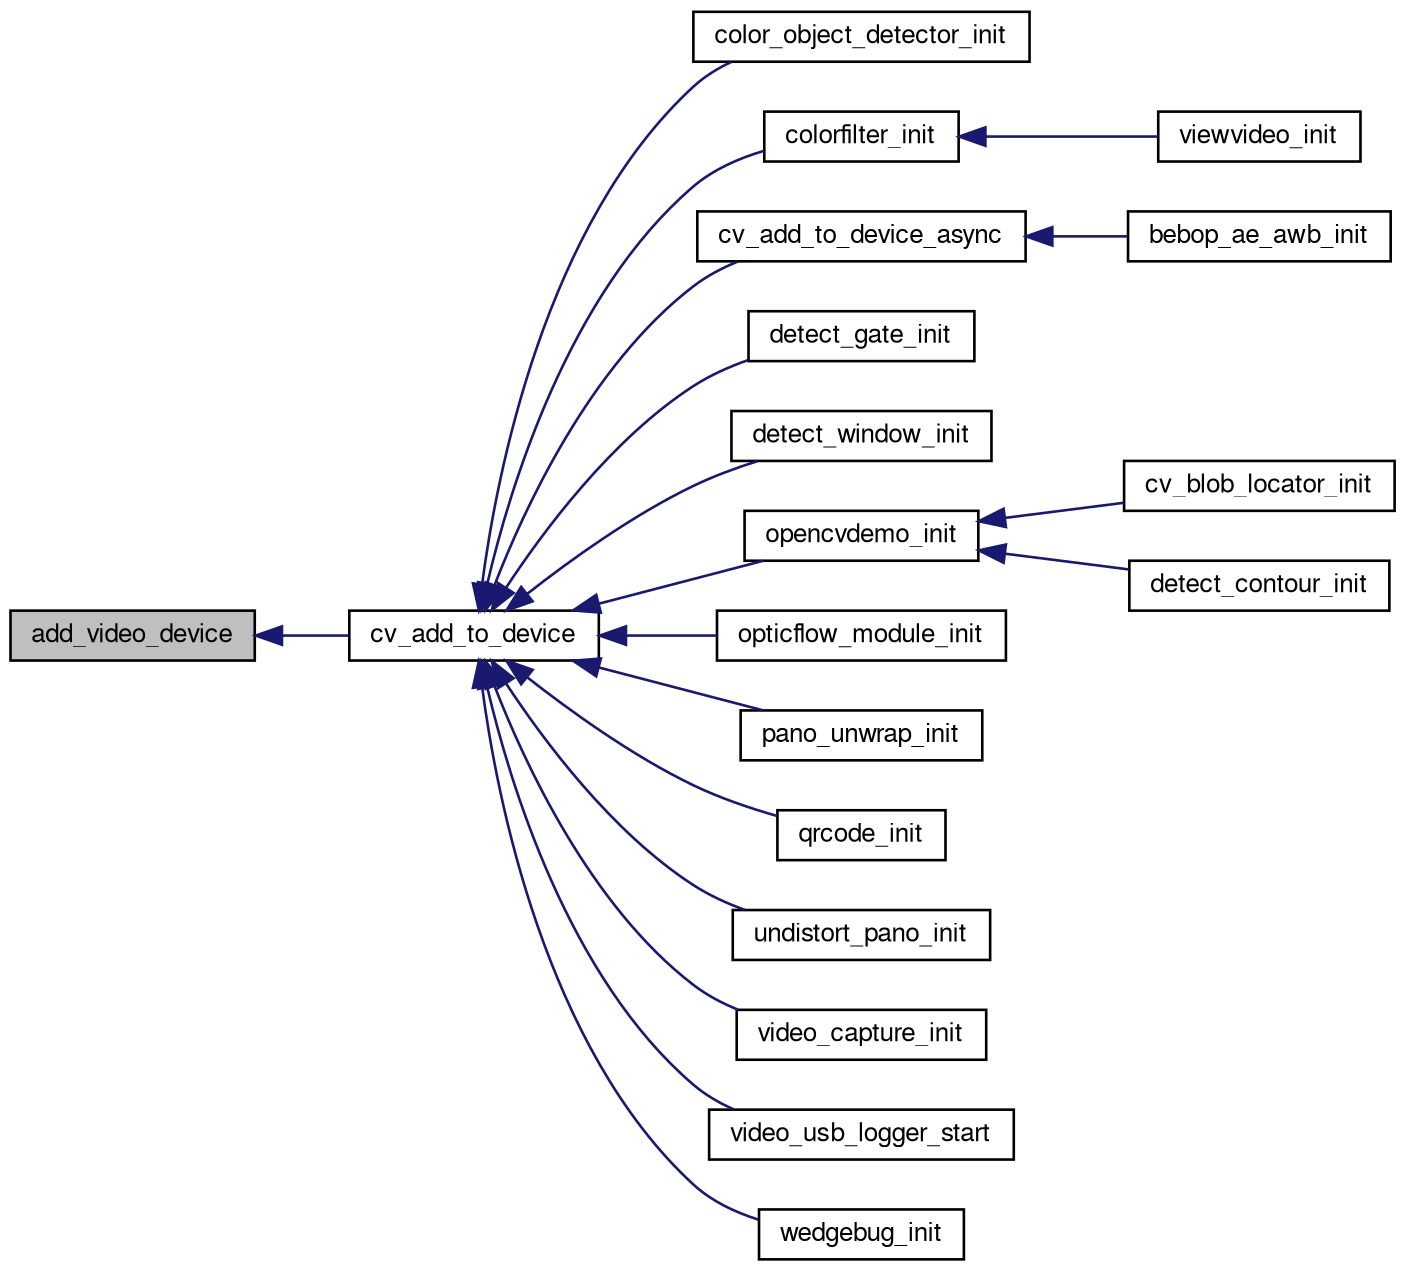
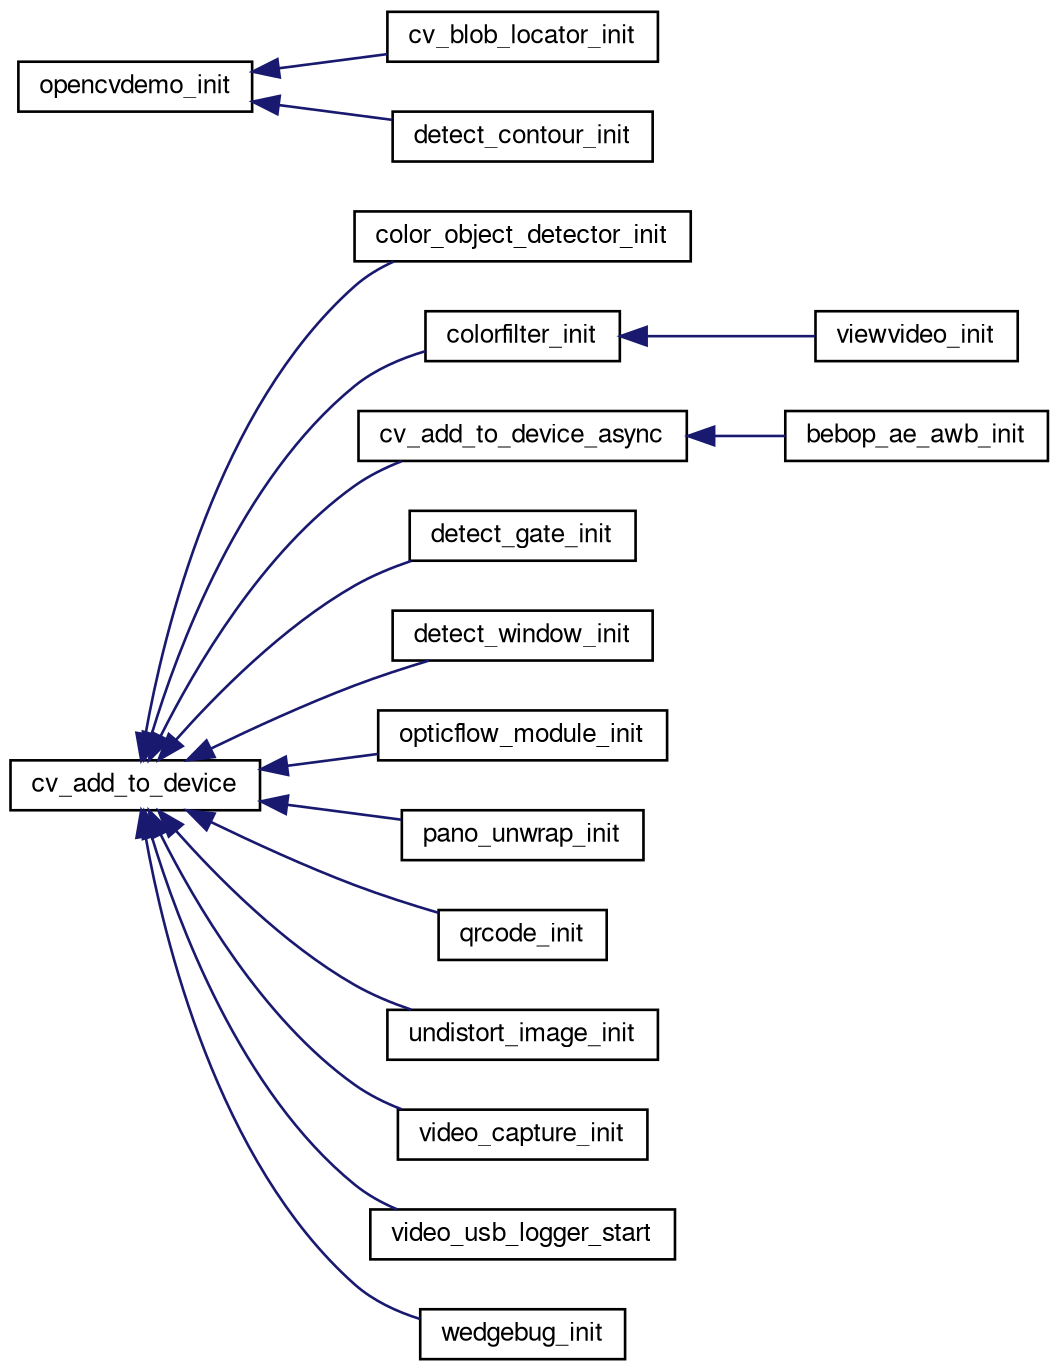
(681, 582) -> none
(133, 636) -> none
(861, 935) -> (523, 1035)
